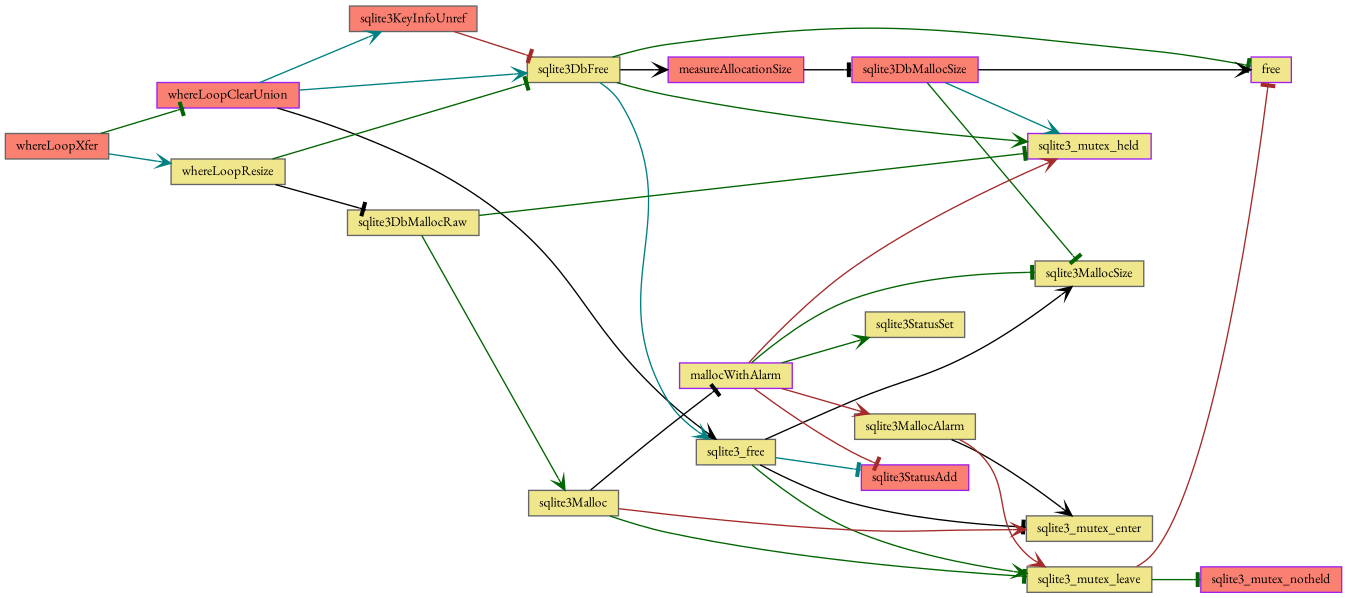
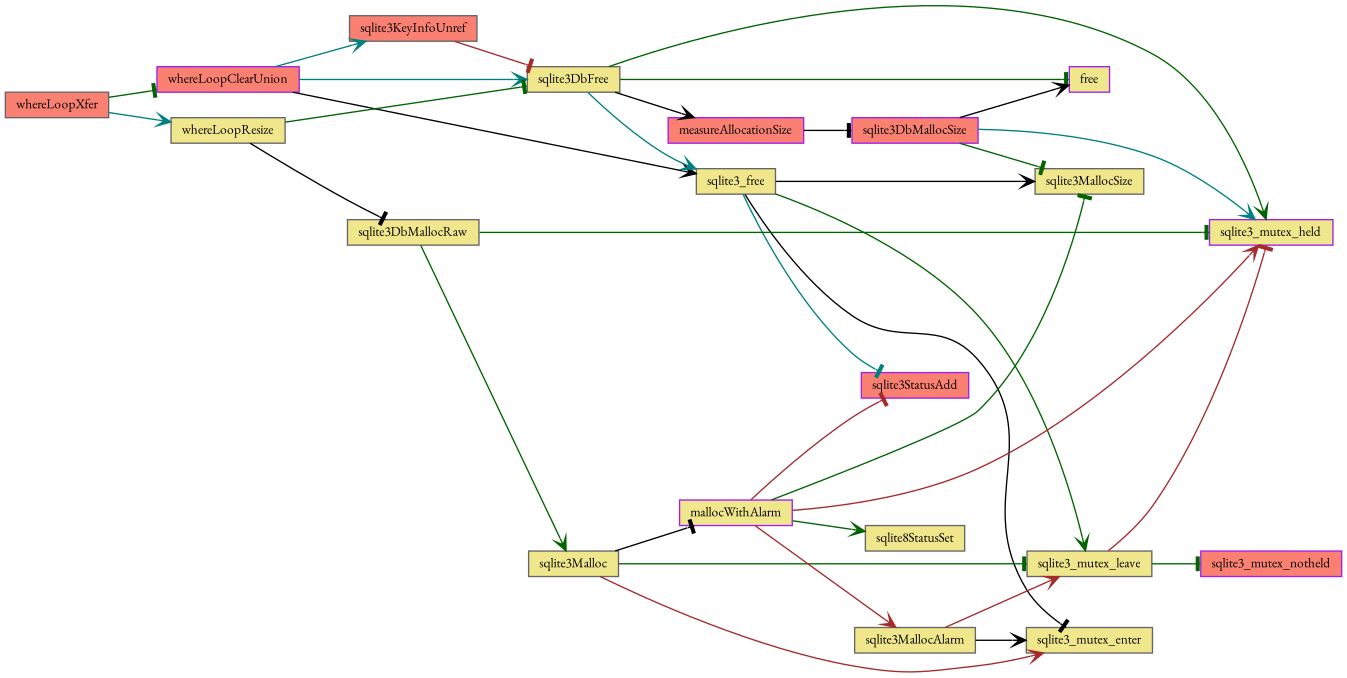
(915, 325) -> (915, 538)
(1227, 337) -> (1205, 412)
